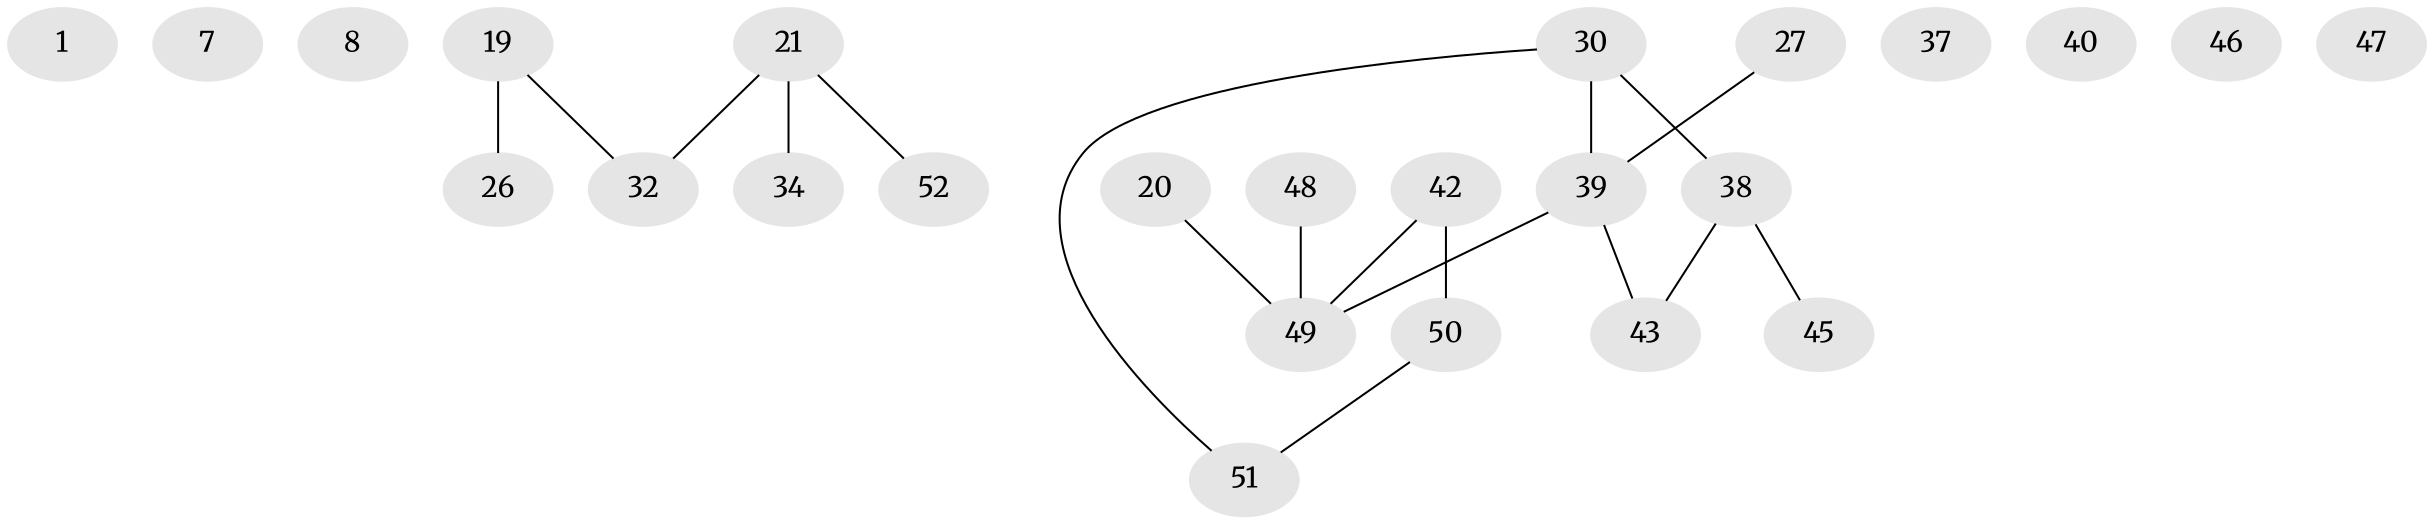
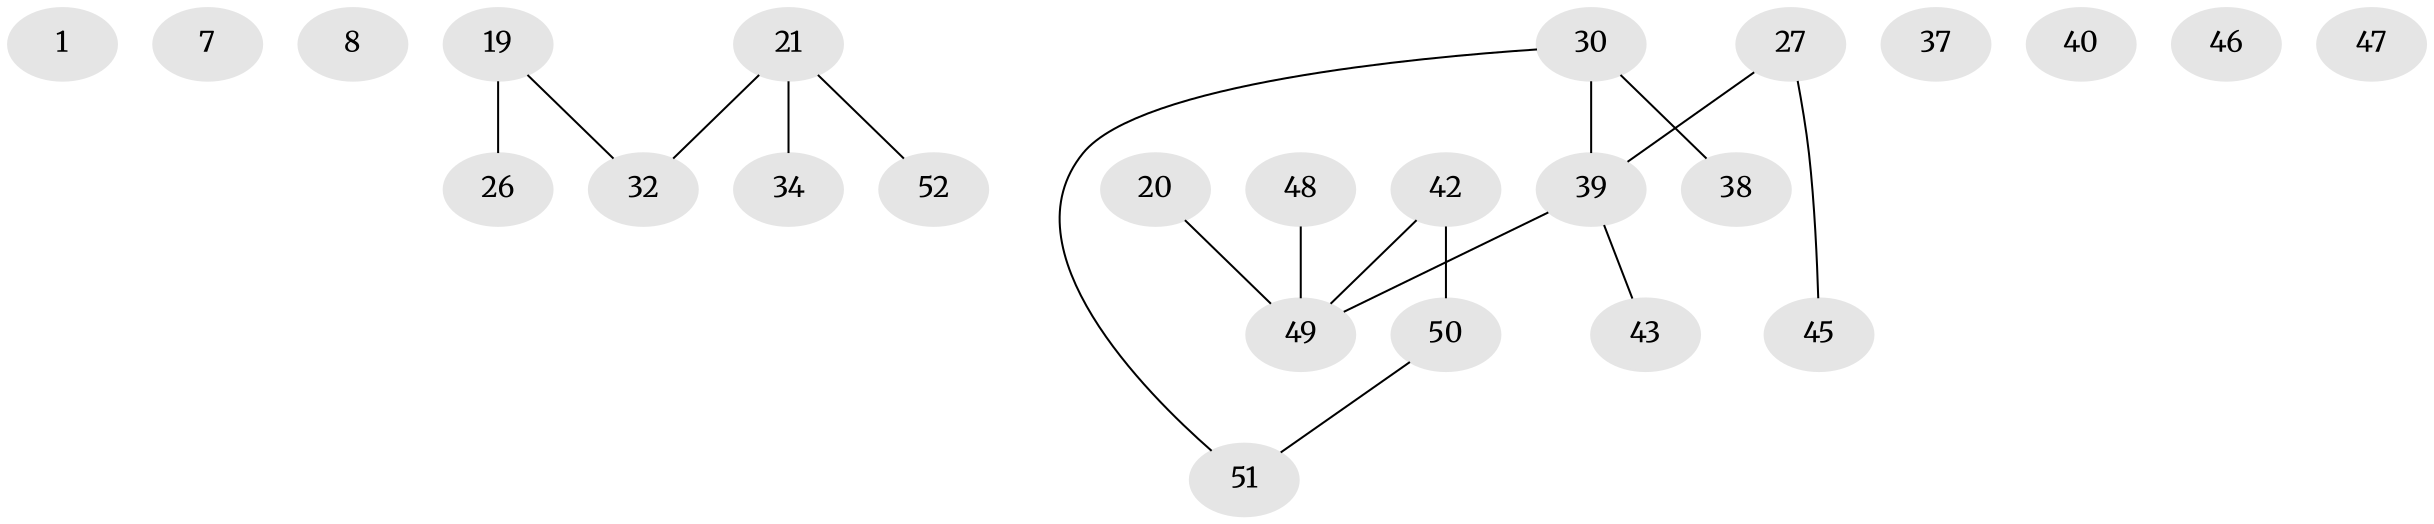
(1691, 262) -> none
(1778, 262) -> (1812, 189)
